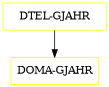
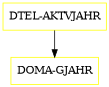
(55, 17) -> (55, 17)
